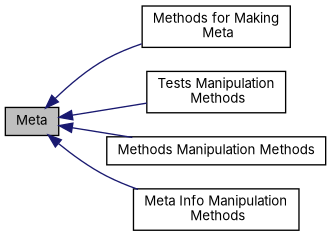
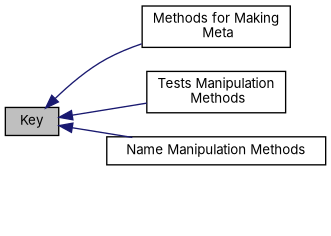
(32, 121) -> (32, 121)
(216, 151) -> (216, 151)
(216, 210) -> none
